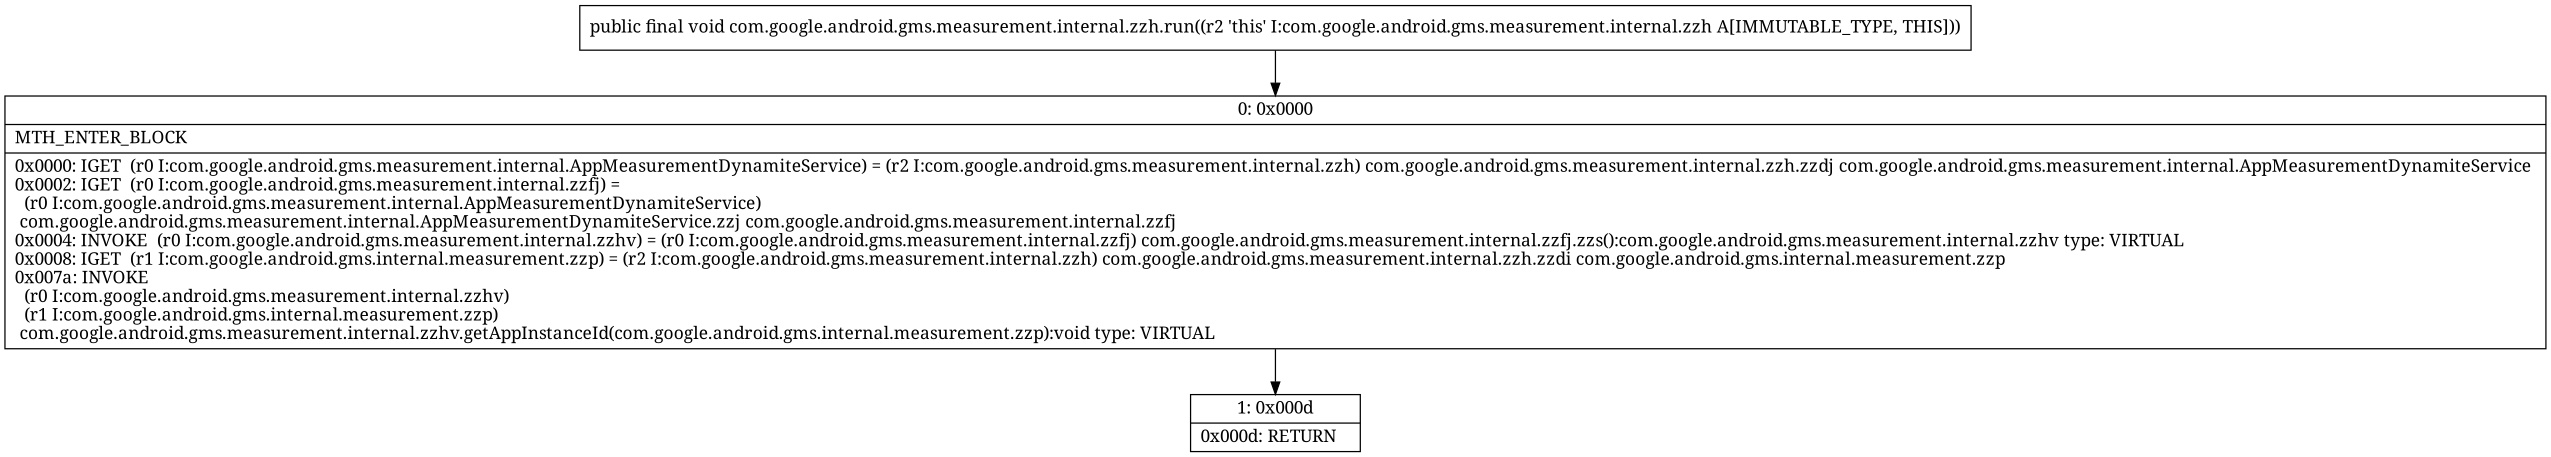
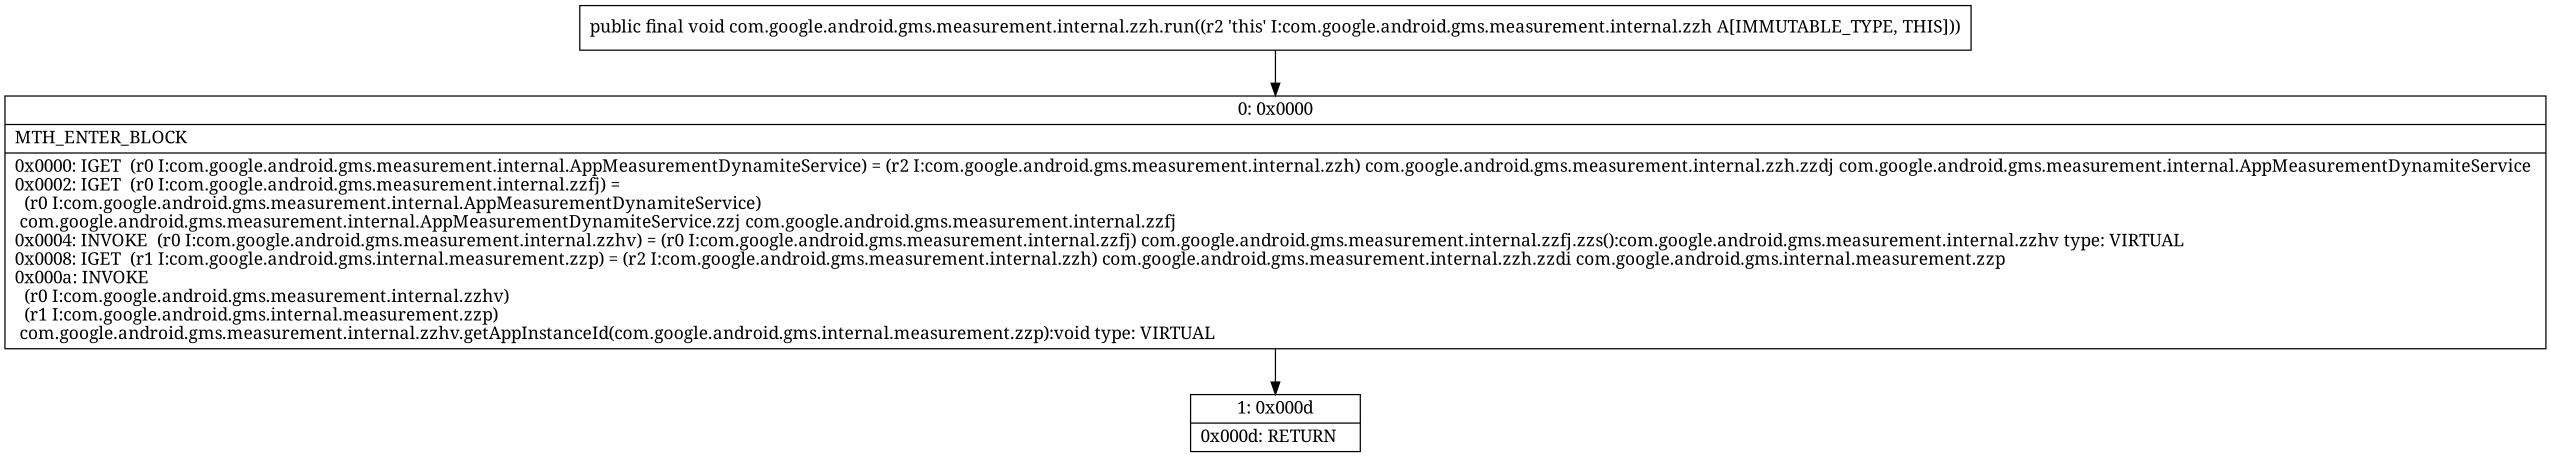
(87, 278) -> (87, 278)
